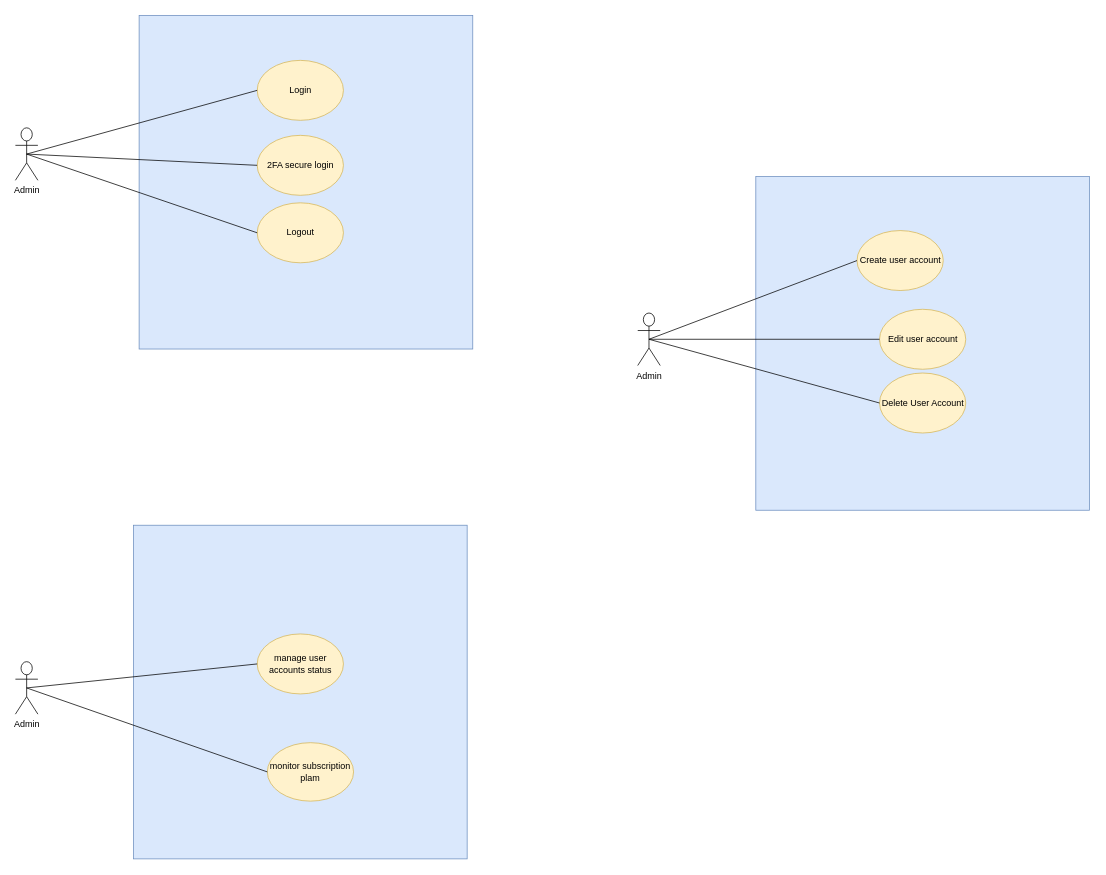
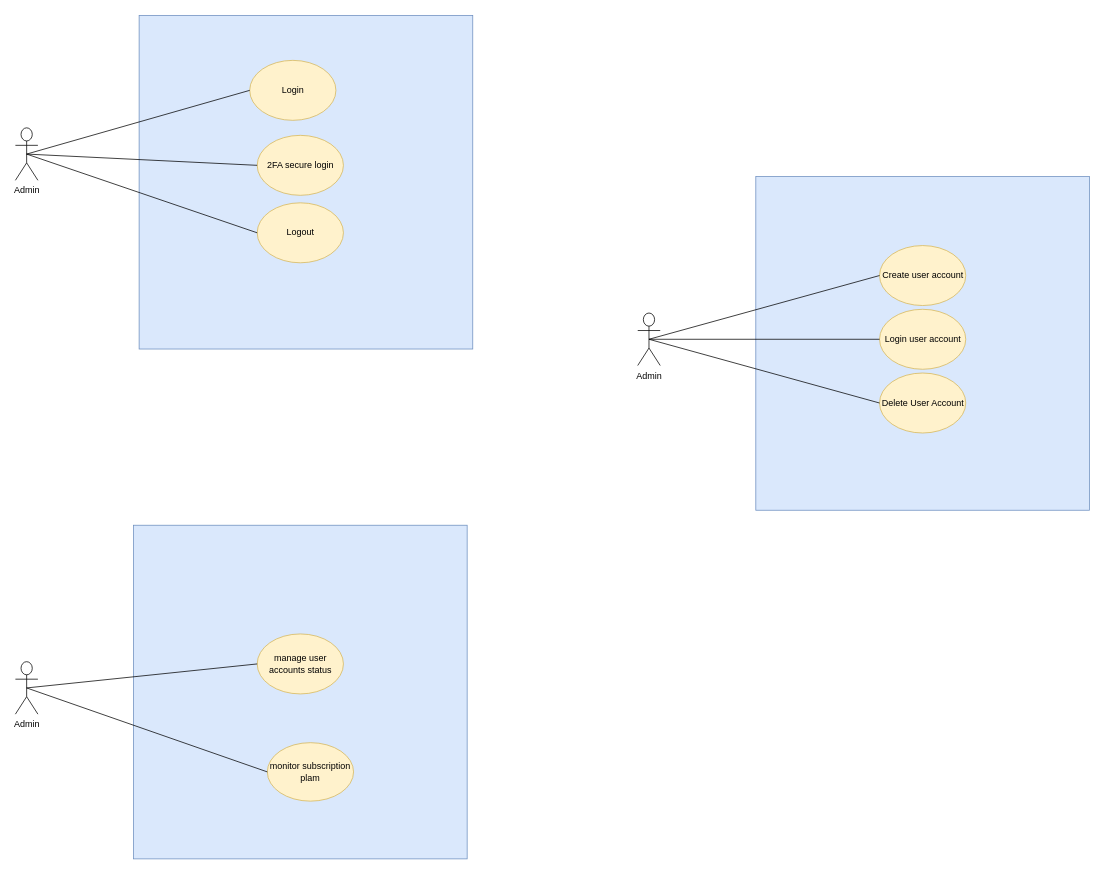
(300, 90) -> (293, 90)
(900, 261) -> (923, 276)
(923, 339) -> (923, 339)
